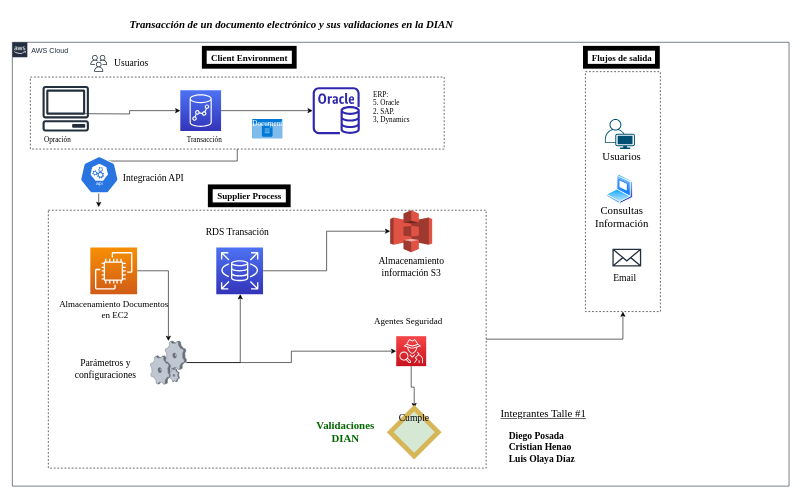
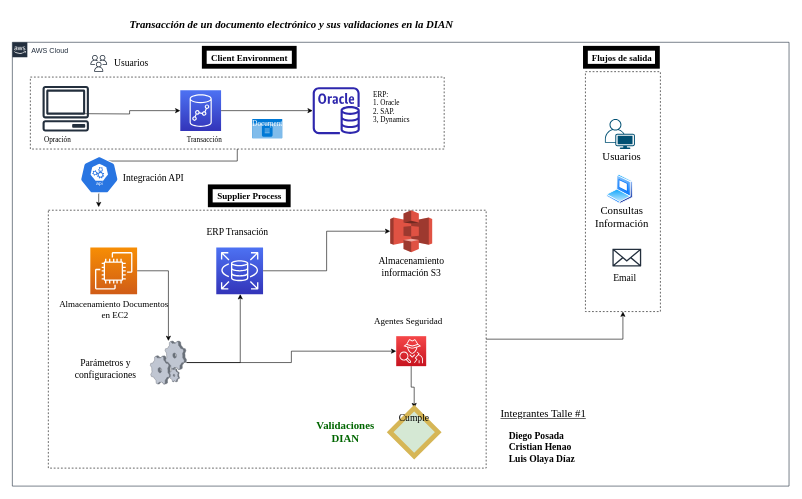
(393, 107) -> (393, 107)
(238, 231) -> (238, 231)
